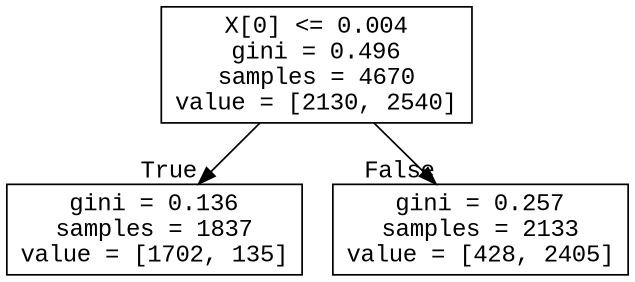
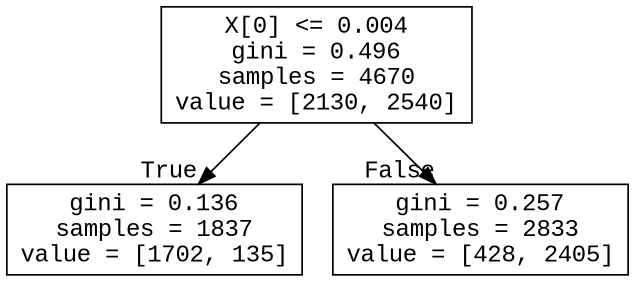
(481, 230) -> (481, 230)
